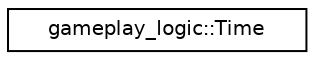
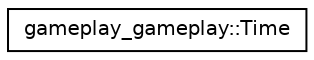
(157, 30) -> (157, 30)
